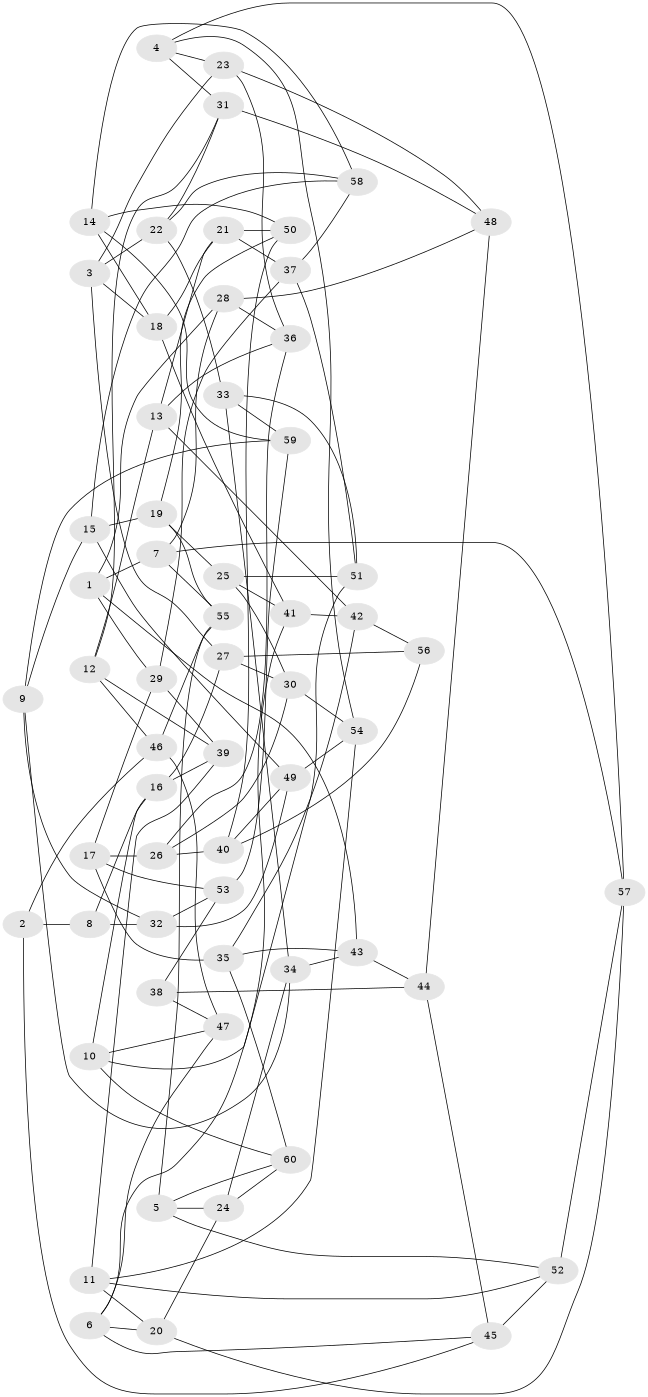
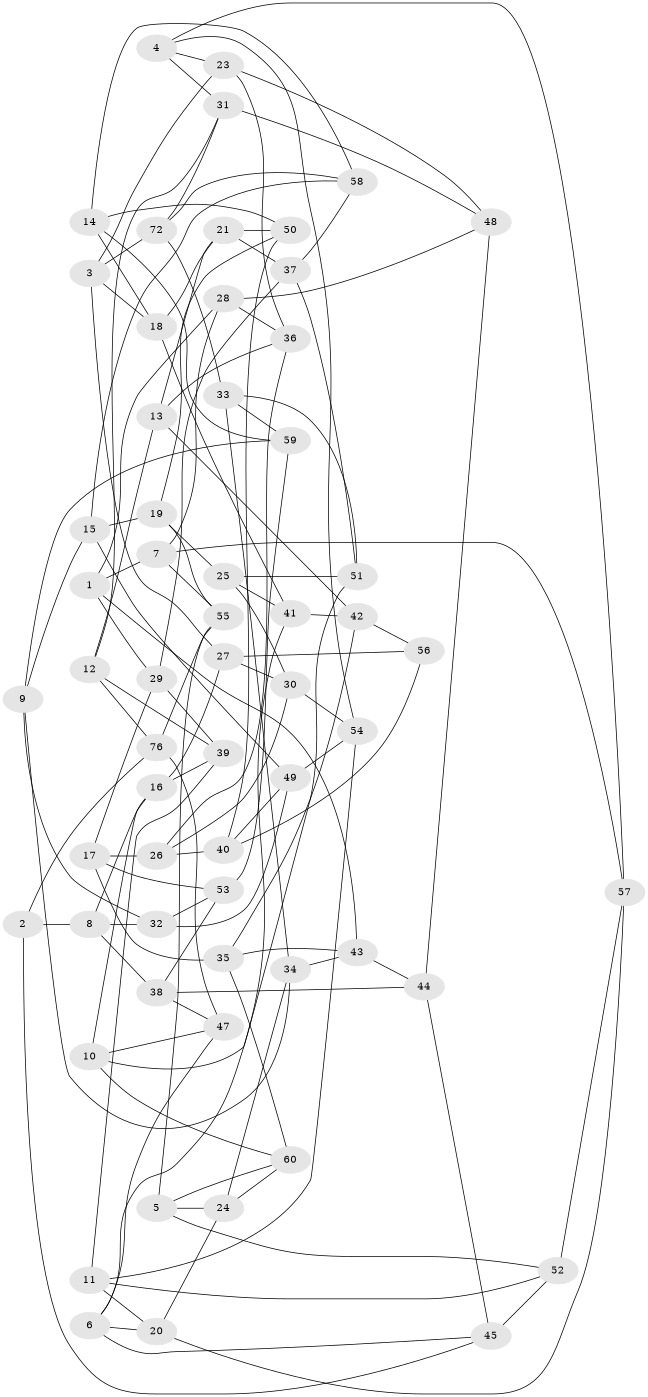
(157, 230) -> (157, 230)
(157, 748) -> (157, 748)
none -> (128, 963)
